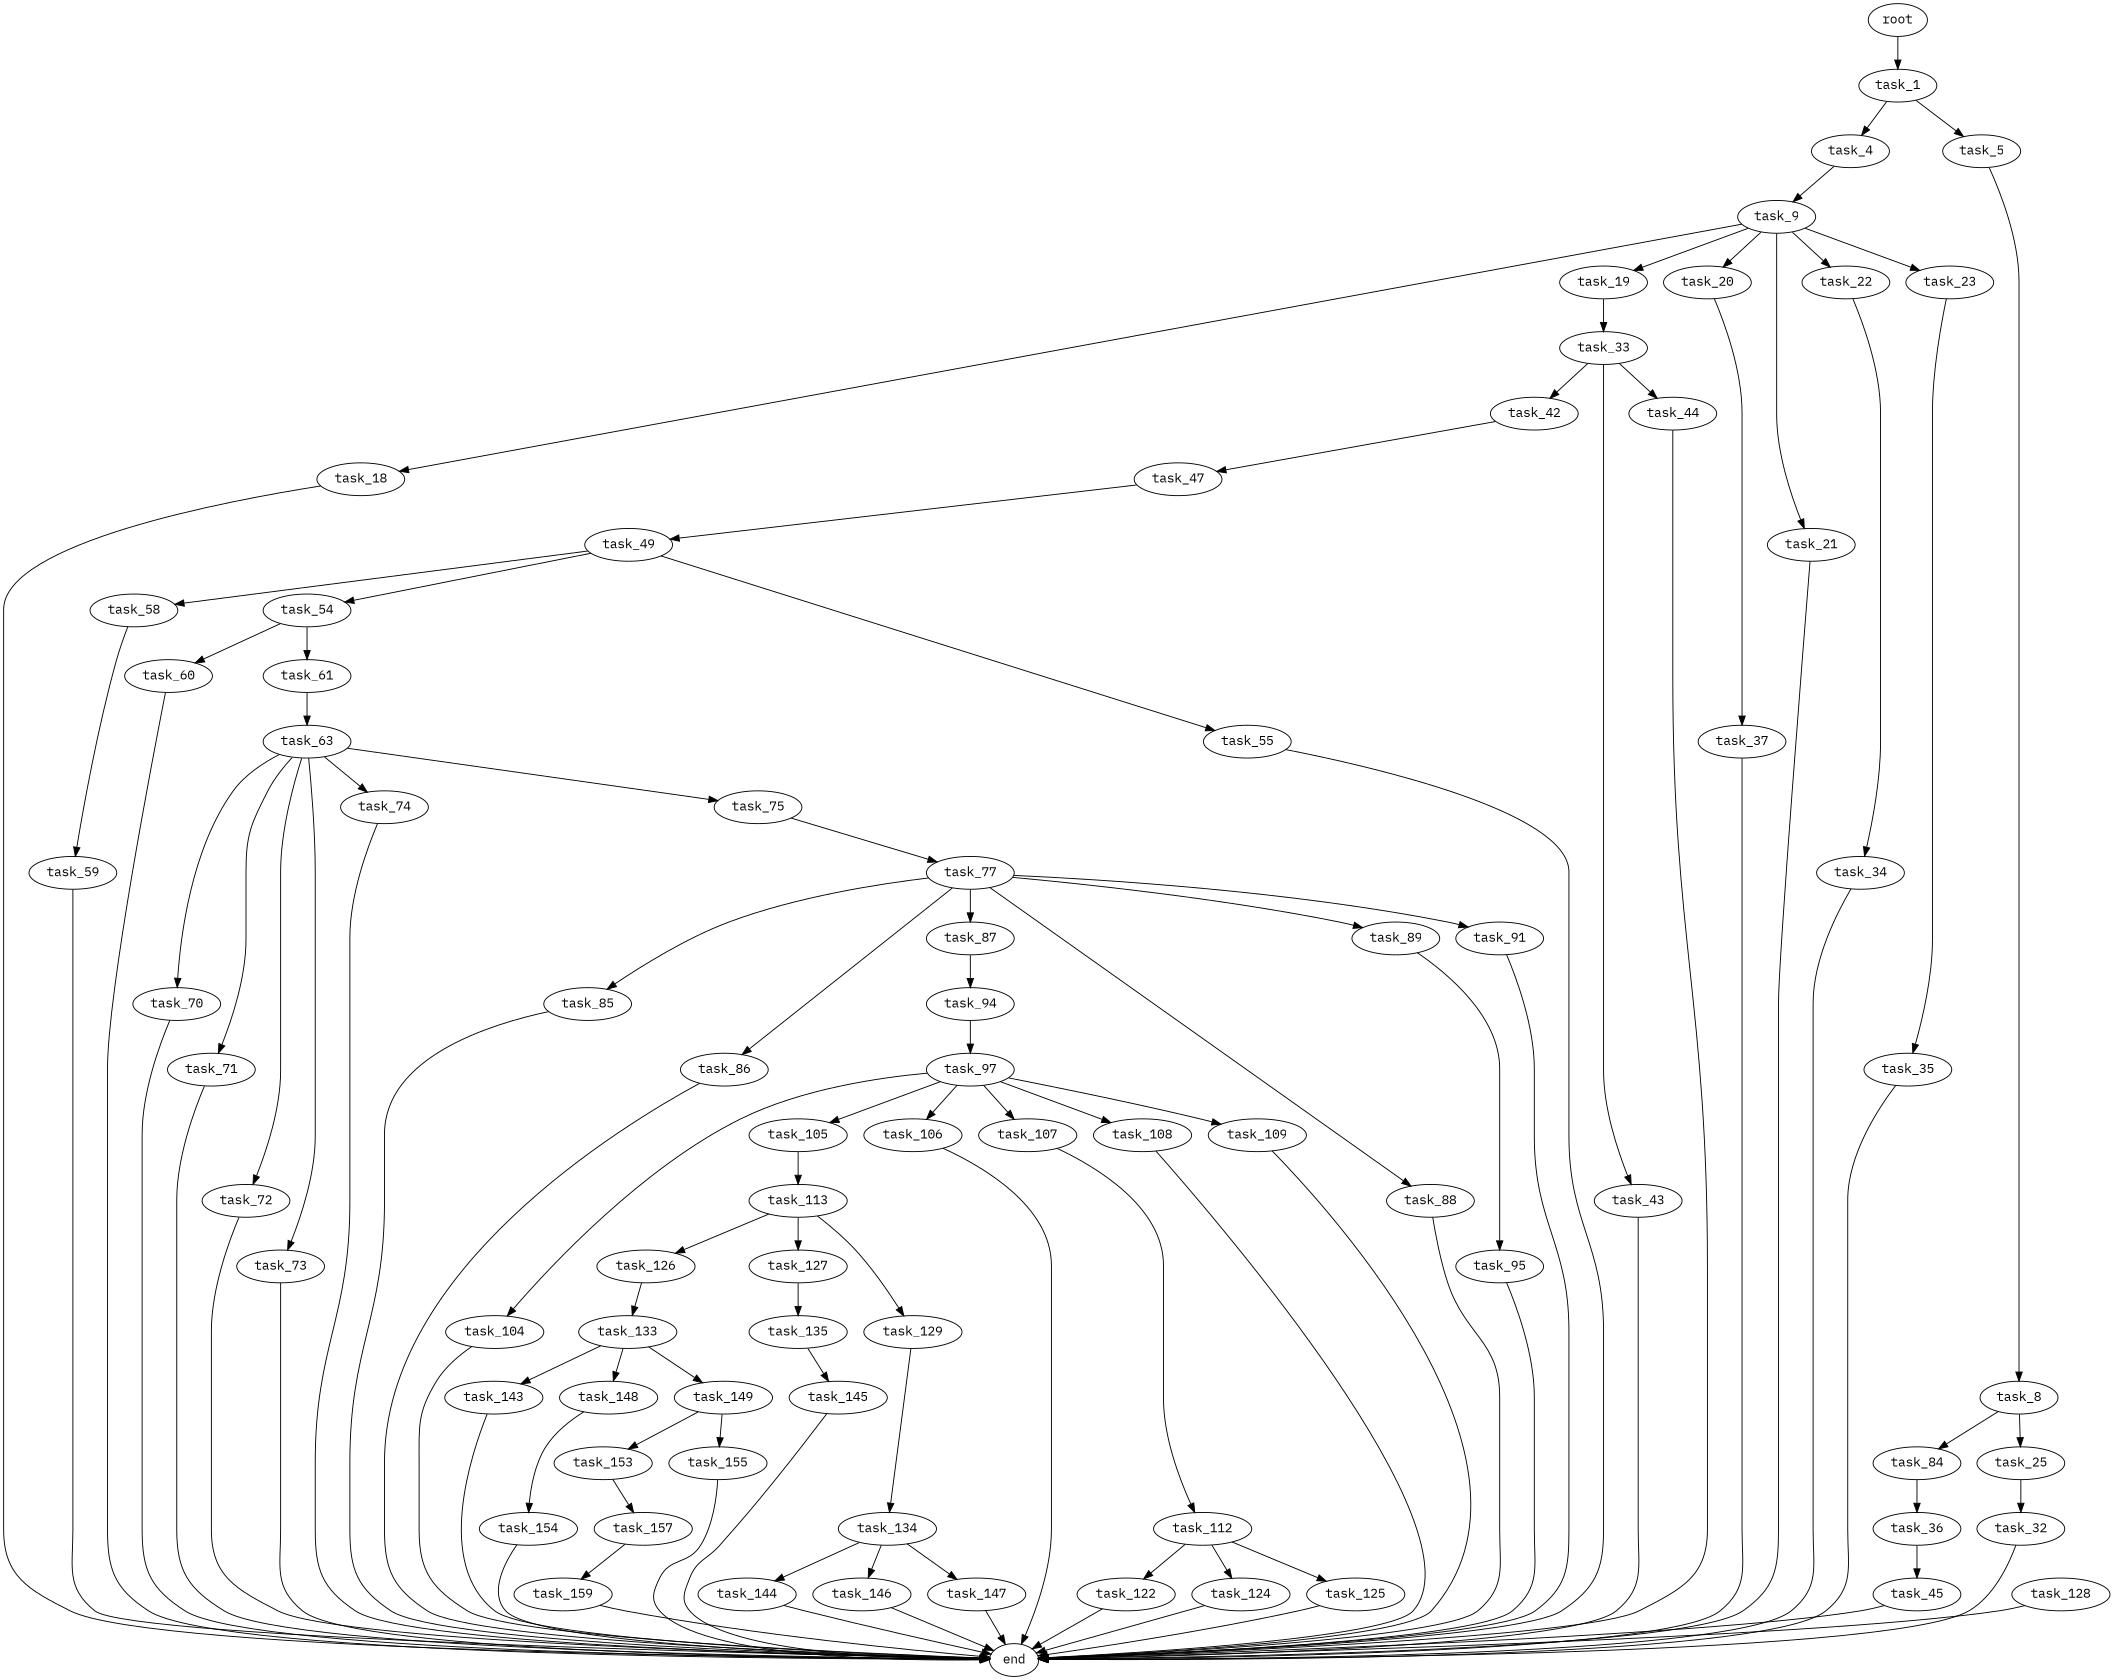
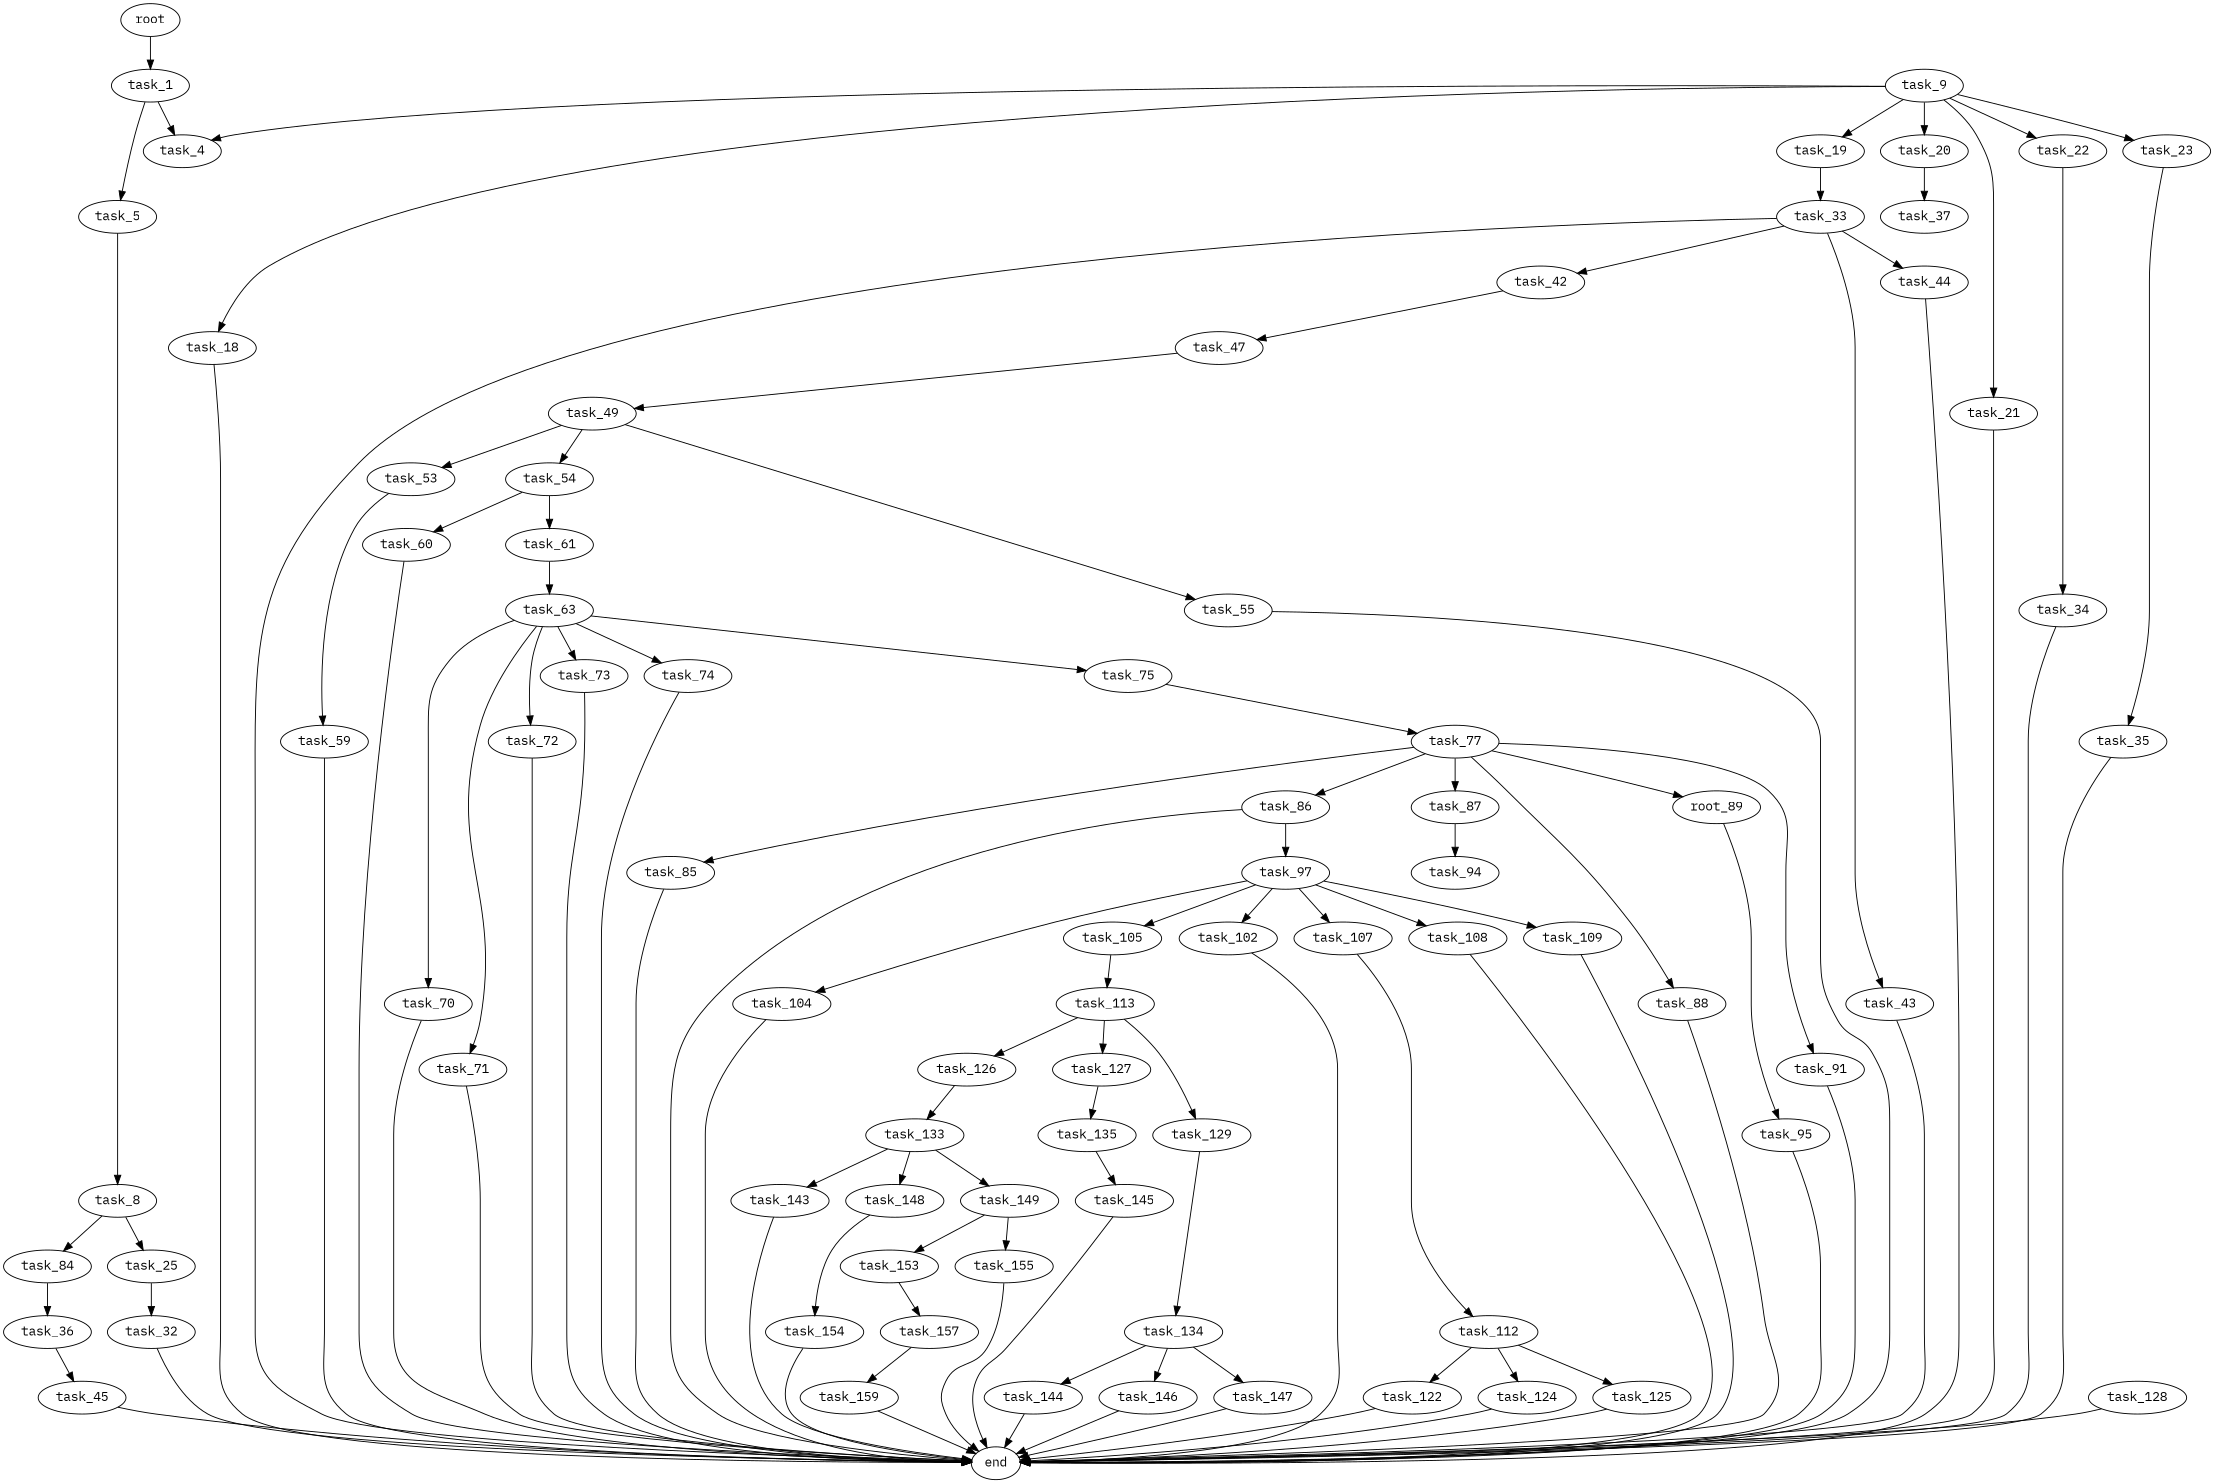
(1817, 181) -> (1052, 91)
(134, 610) -> (411, 479)
(1396, 938) -> (1717, 807)
(970, 1032) -> (1286, 836)
(913, 1135) -> (1228, 938)
(1742, 1526) -> (297, 541)
